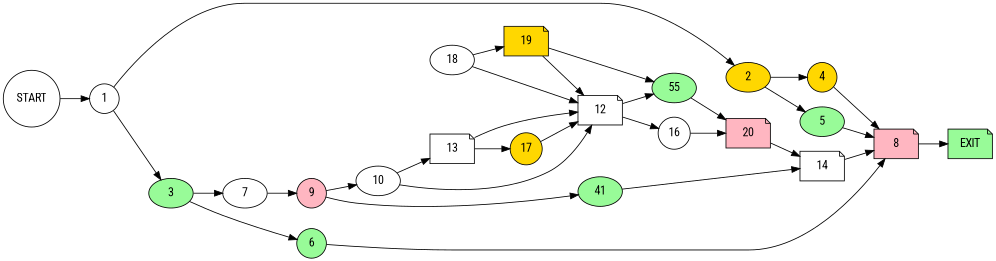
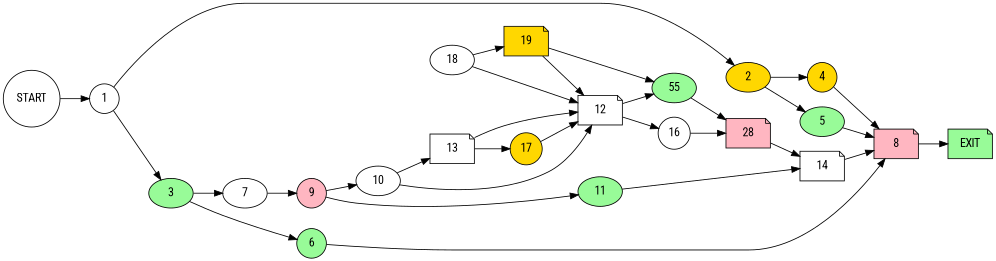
(748, 133) -> (748, 133)
(600, 192) -> (600, 192)
